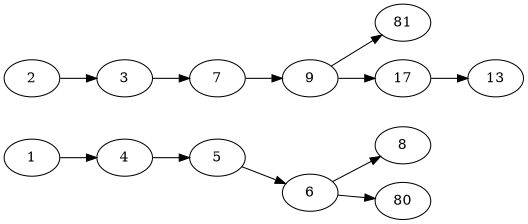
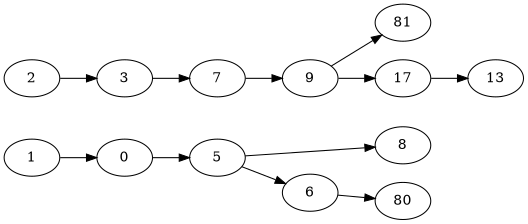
(125, 158) -> (125, 158)
(352, 171) -> (305, 152)
